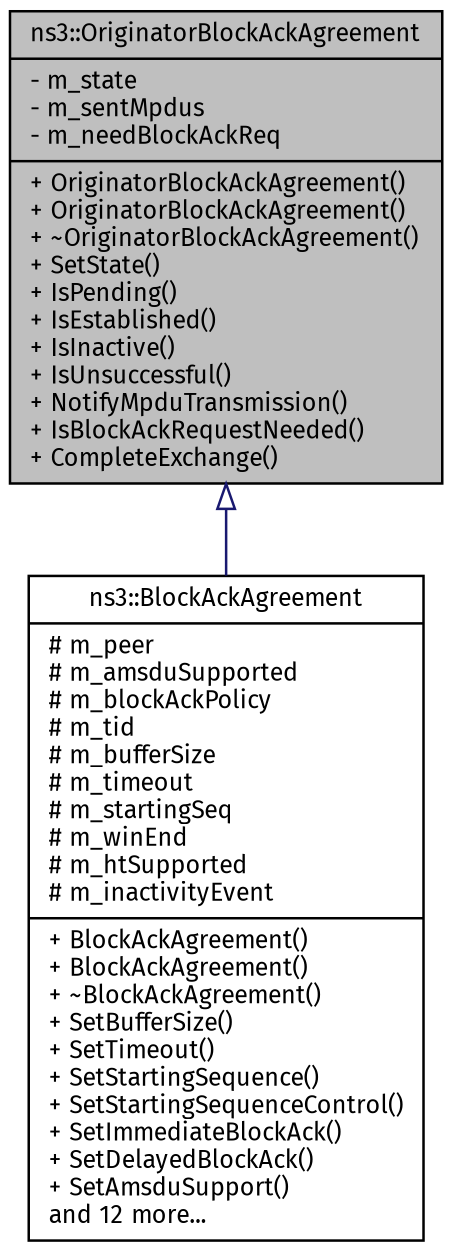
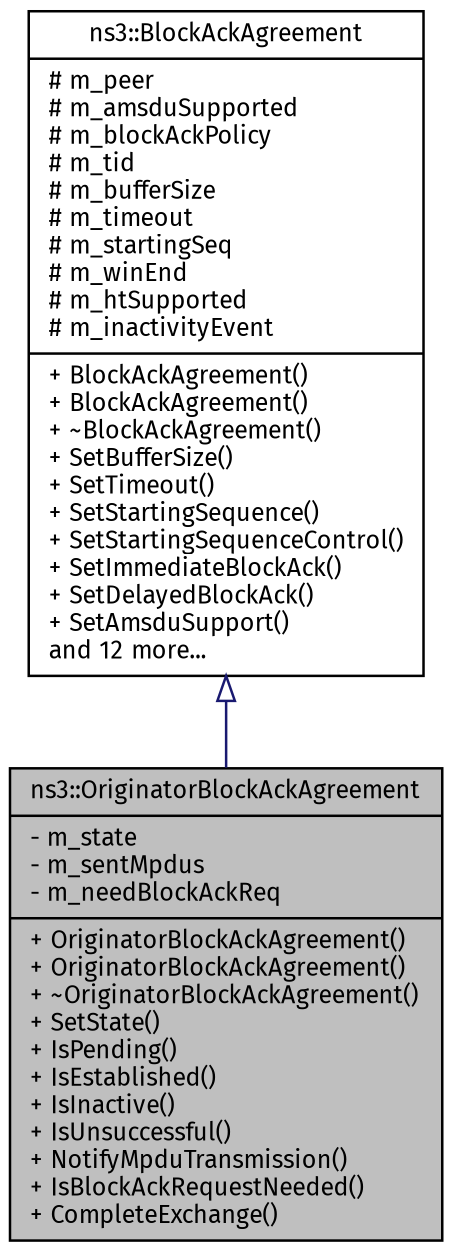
(226, 542) -> (226, 734)
